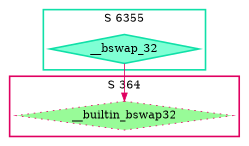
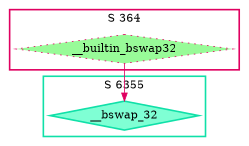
(124, 81) -> (124, 81)
